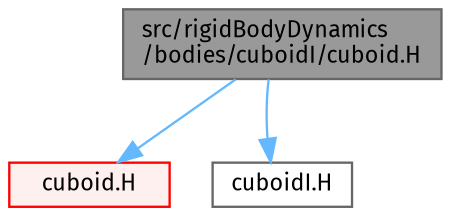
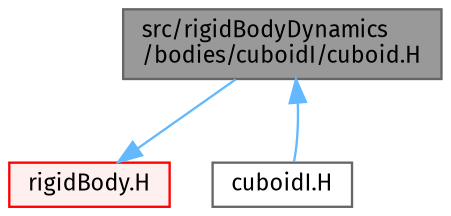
(267, 109) -> (297, 133)
(89, 185) -> (89, 185)
